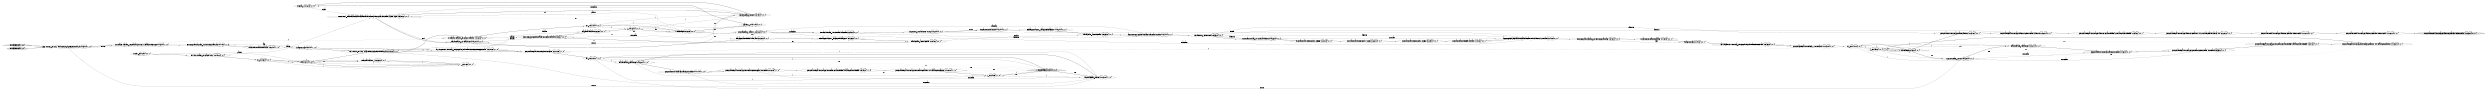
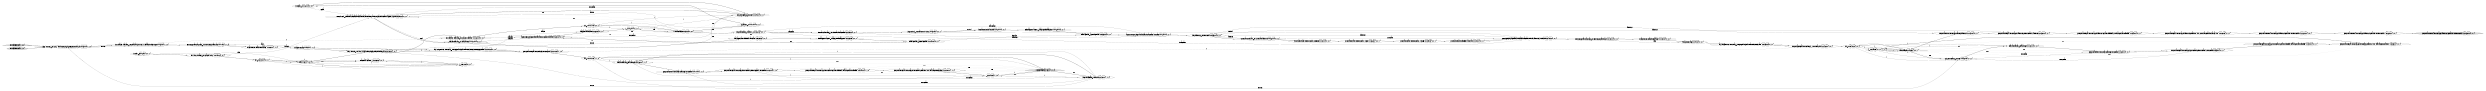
(240, 53) -> (239, 53)
